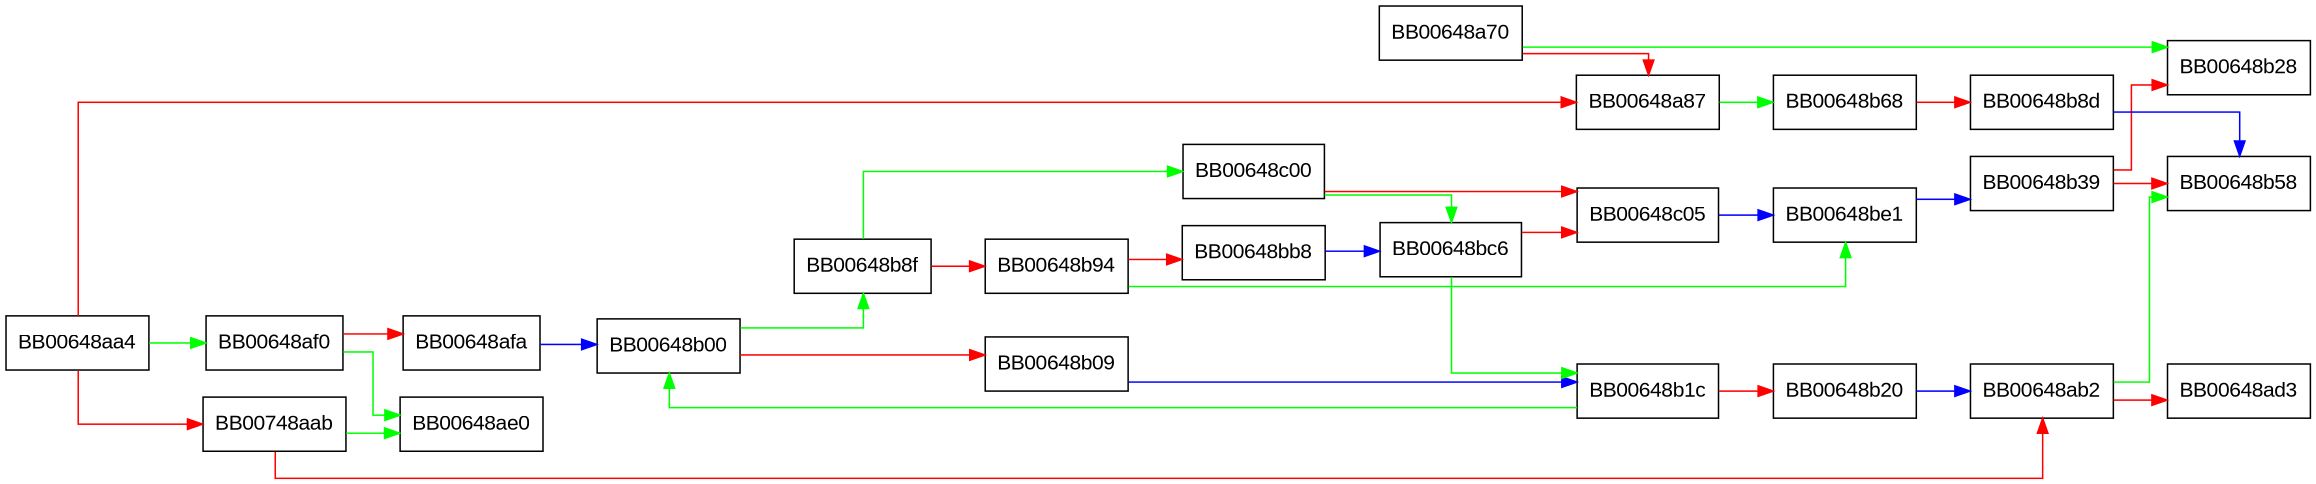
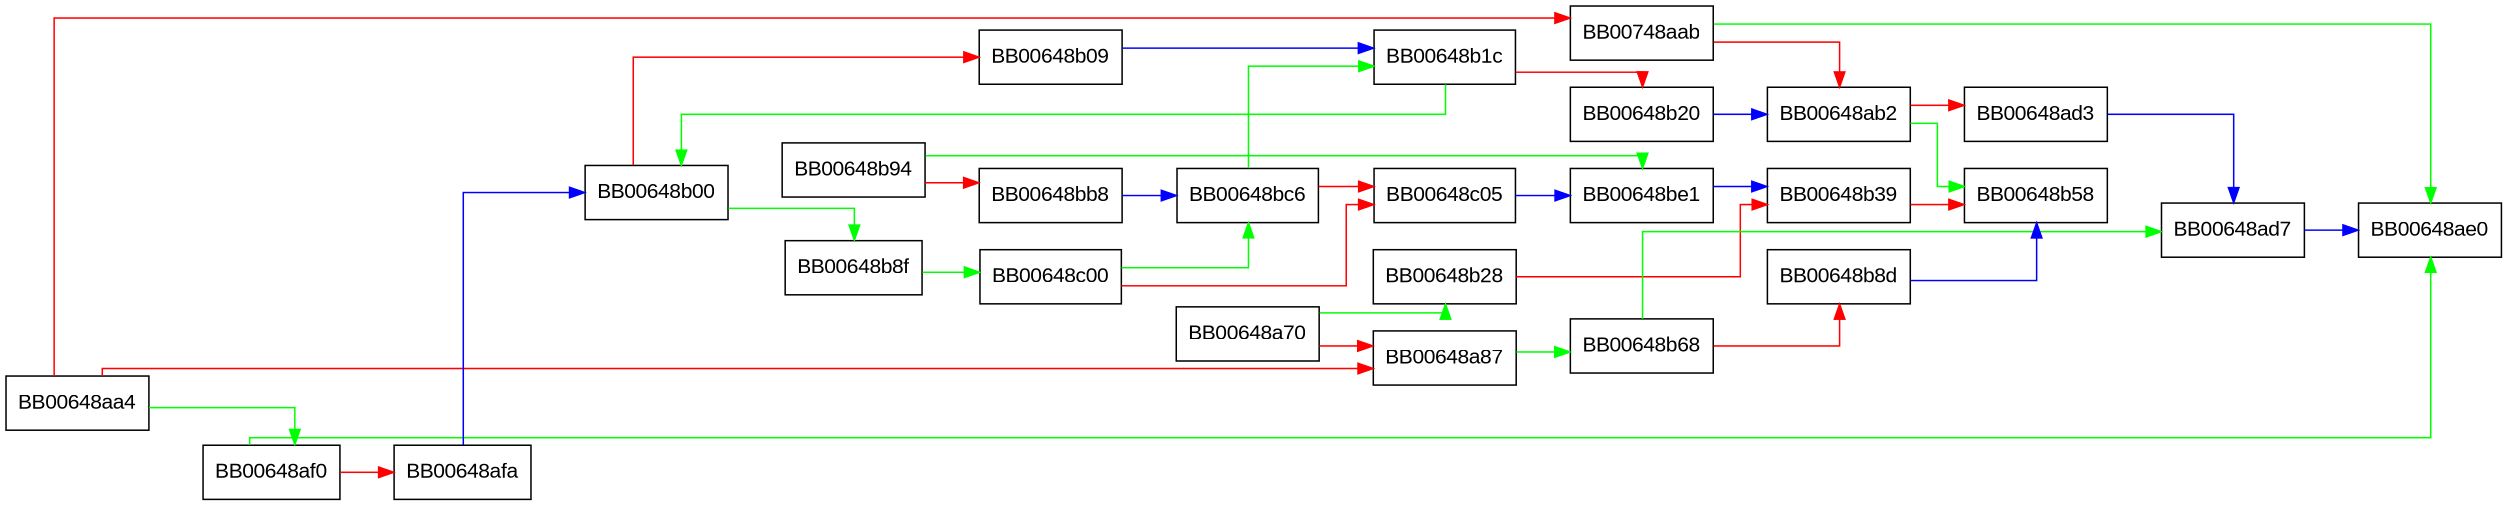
(2131, 126) -> (1670, 277)
none -> (2233, 230)
(951, 266) -> none
